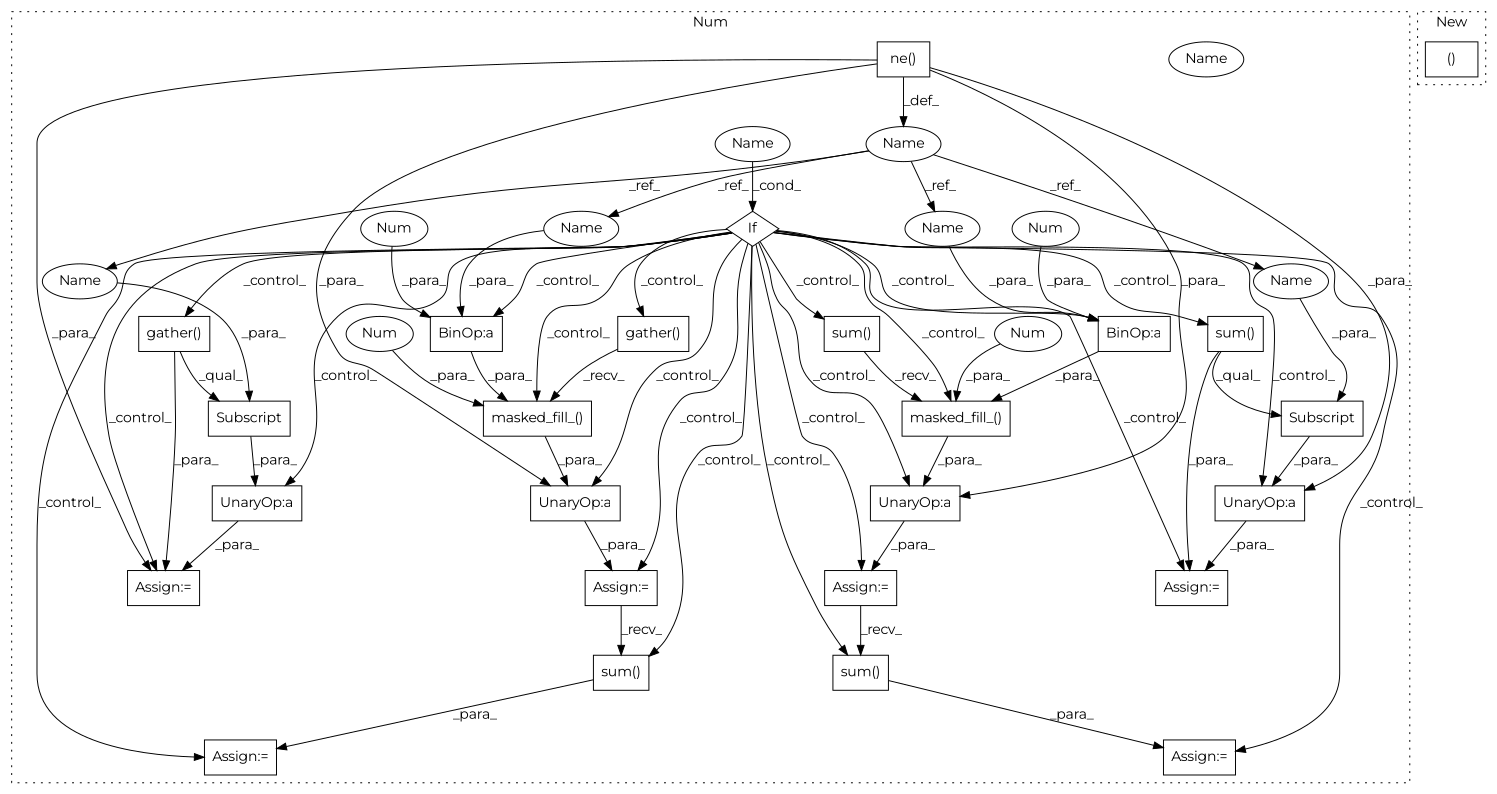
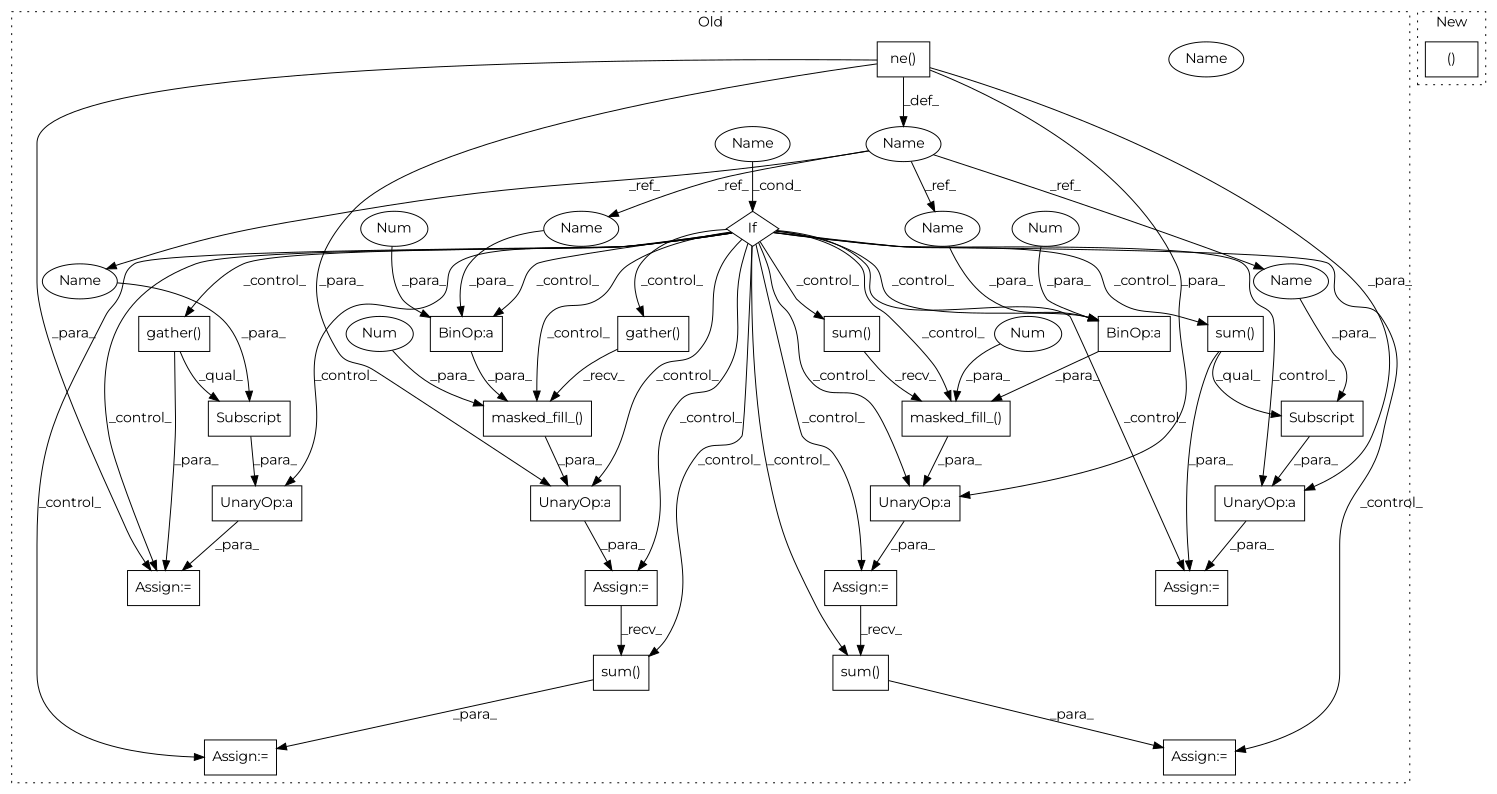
(711, 23) -> (711, 23)
